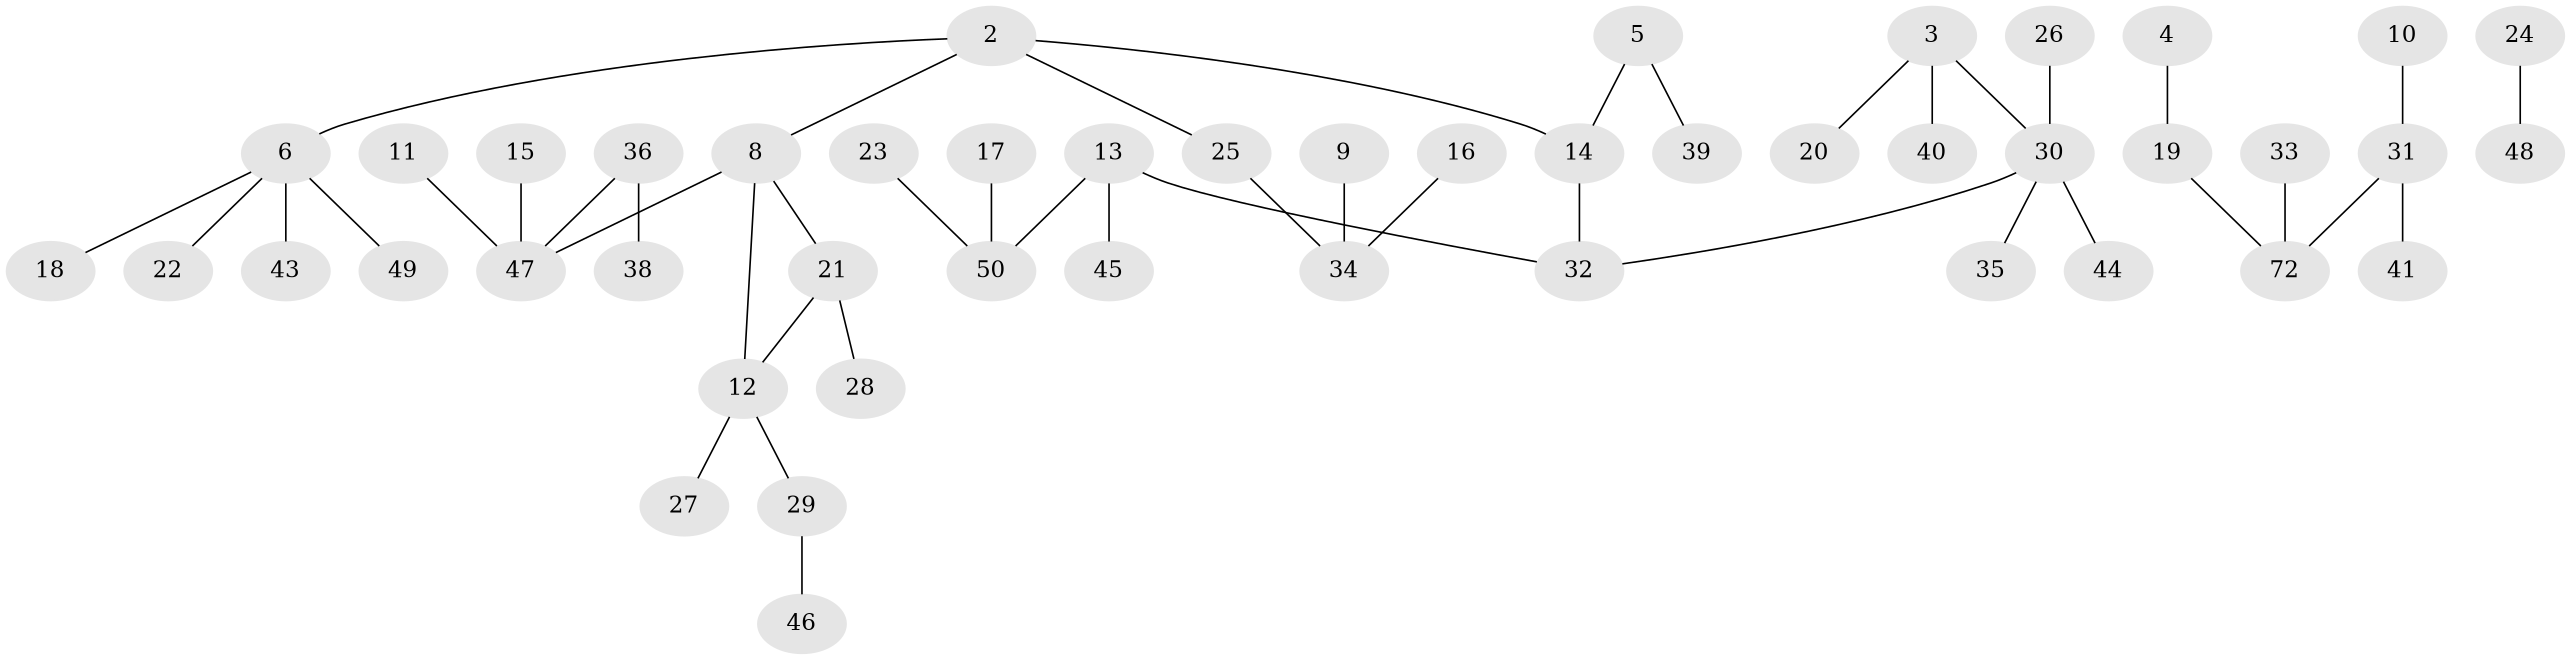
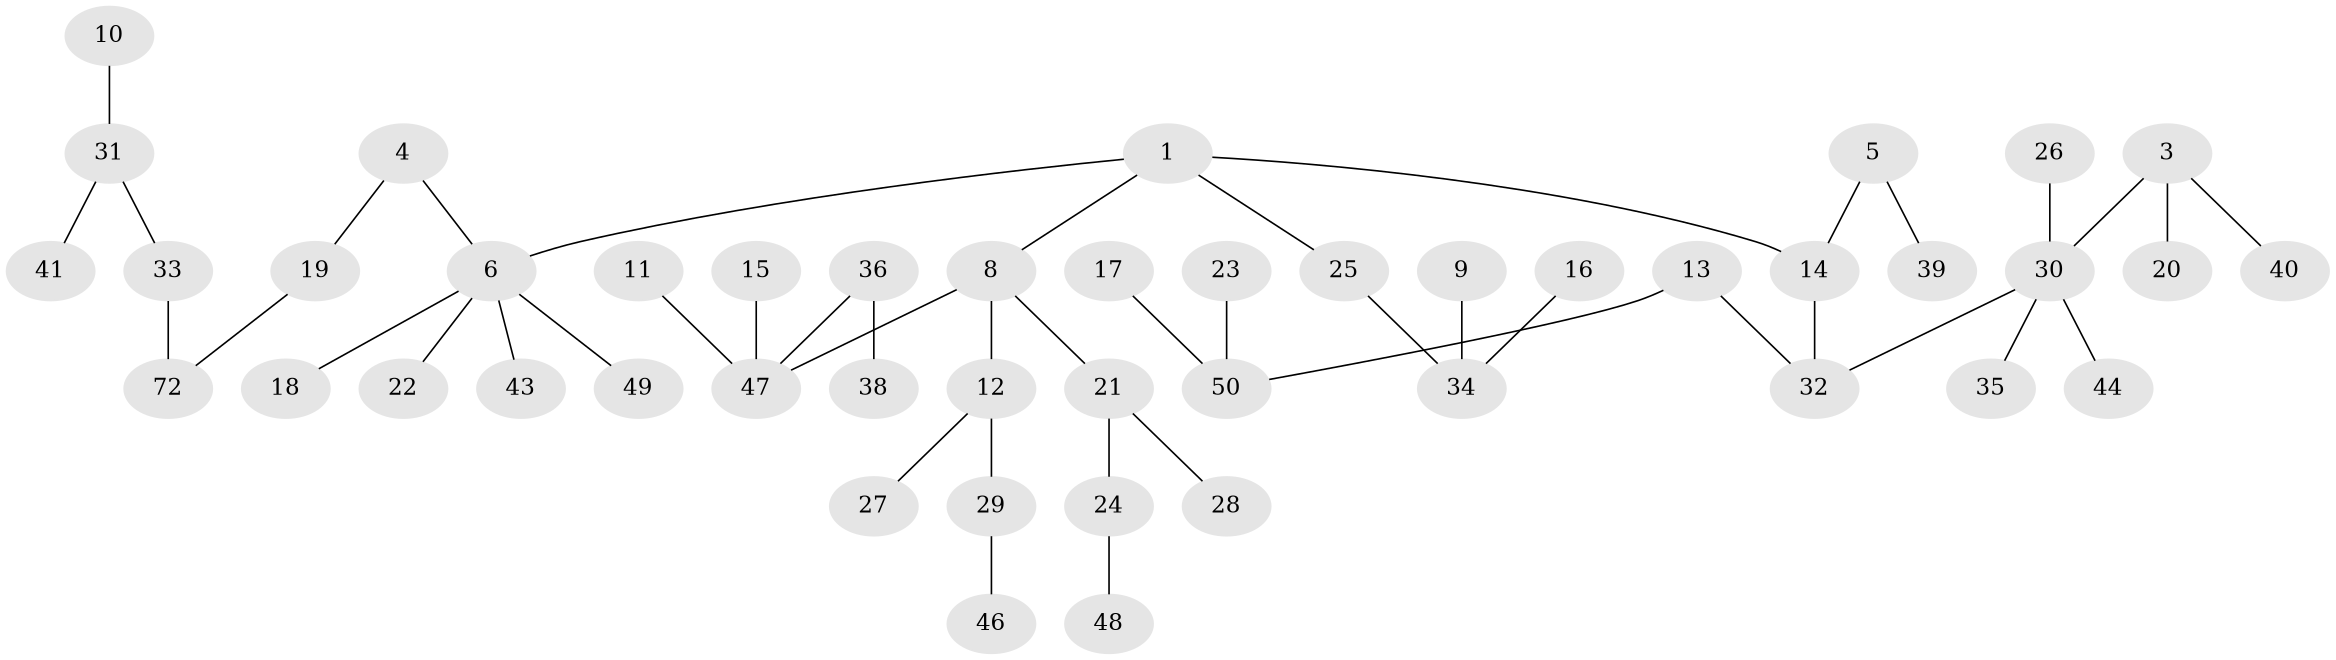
(991, 36) -> (1168, 154)
none -> (448, 212)
(2344, 212) -> (139, 212)
(1109, 271) -> none
(788, 330) -> (1109, 448)
